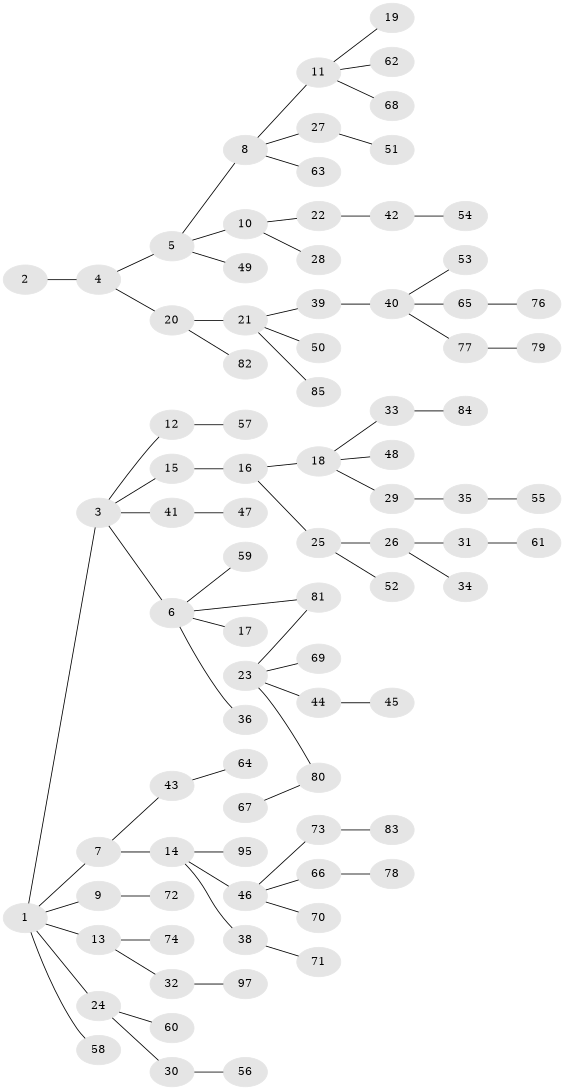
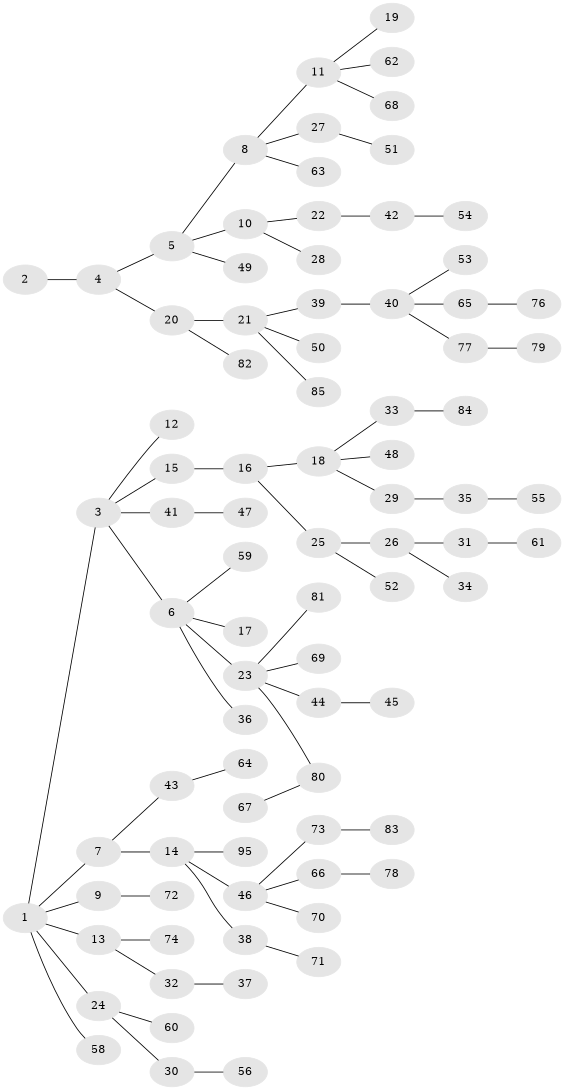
(245, 425) -> none
(245, 605) -> (209, 645)
(245, 984) -> (245, 984)
